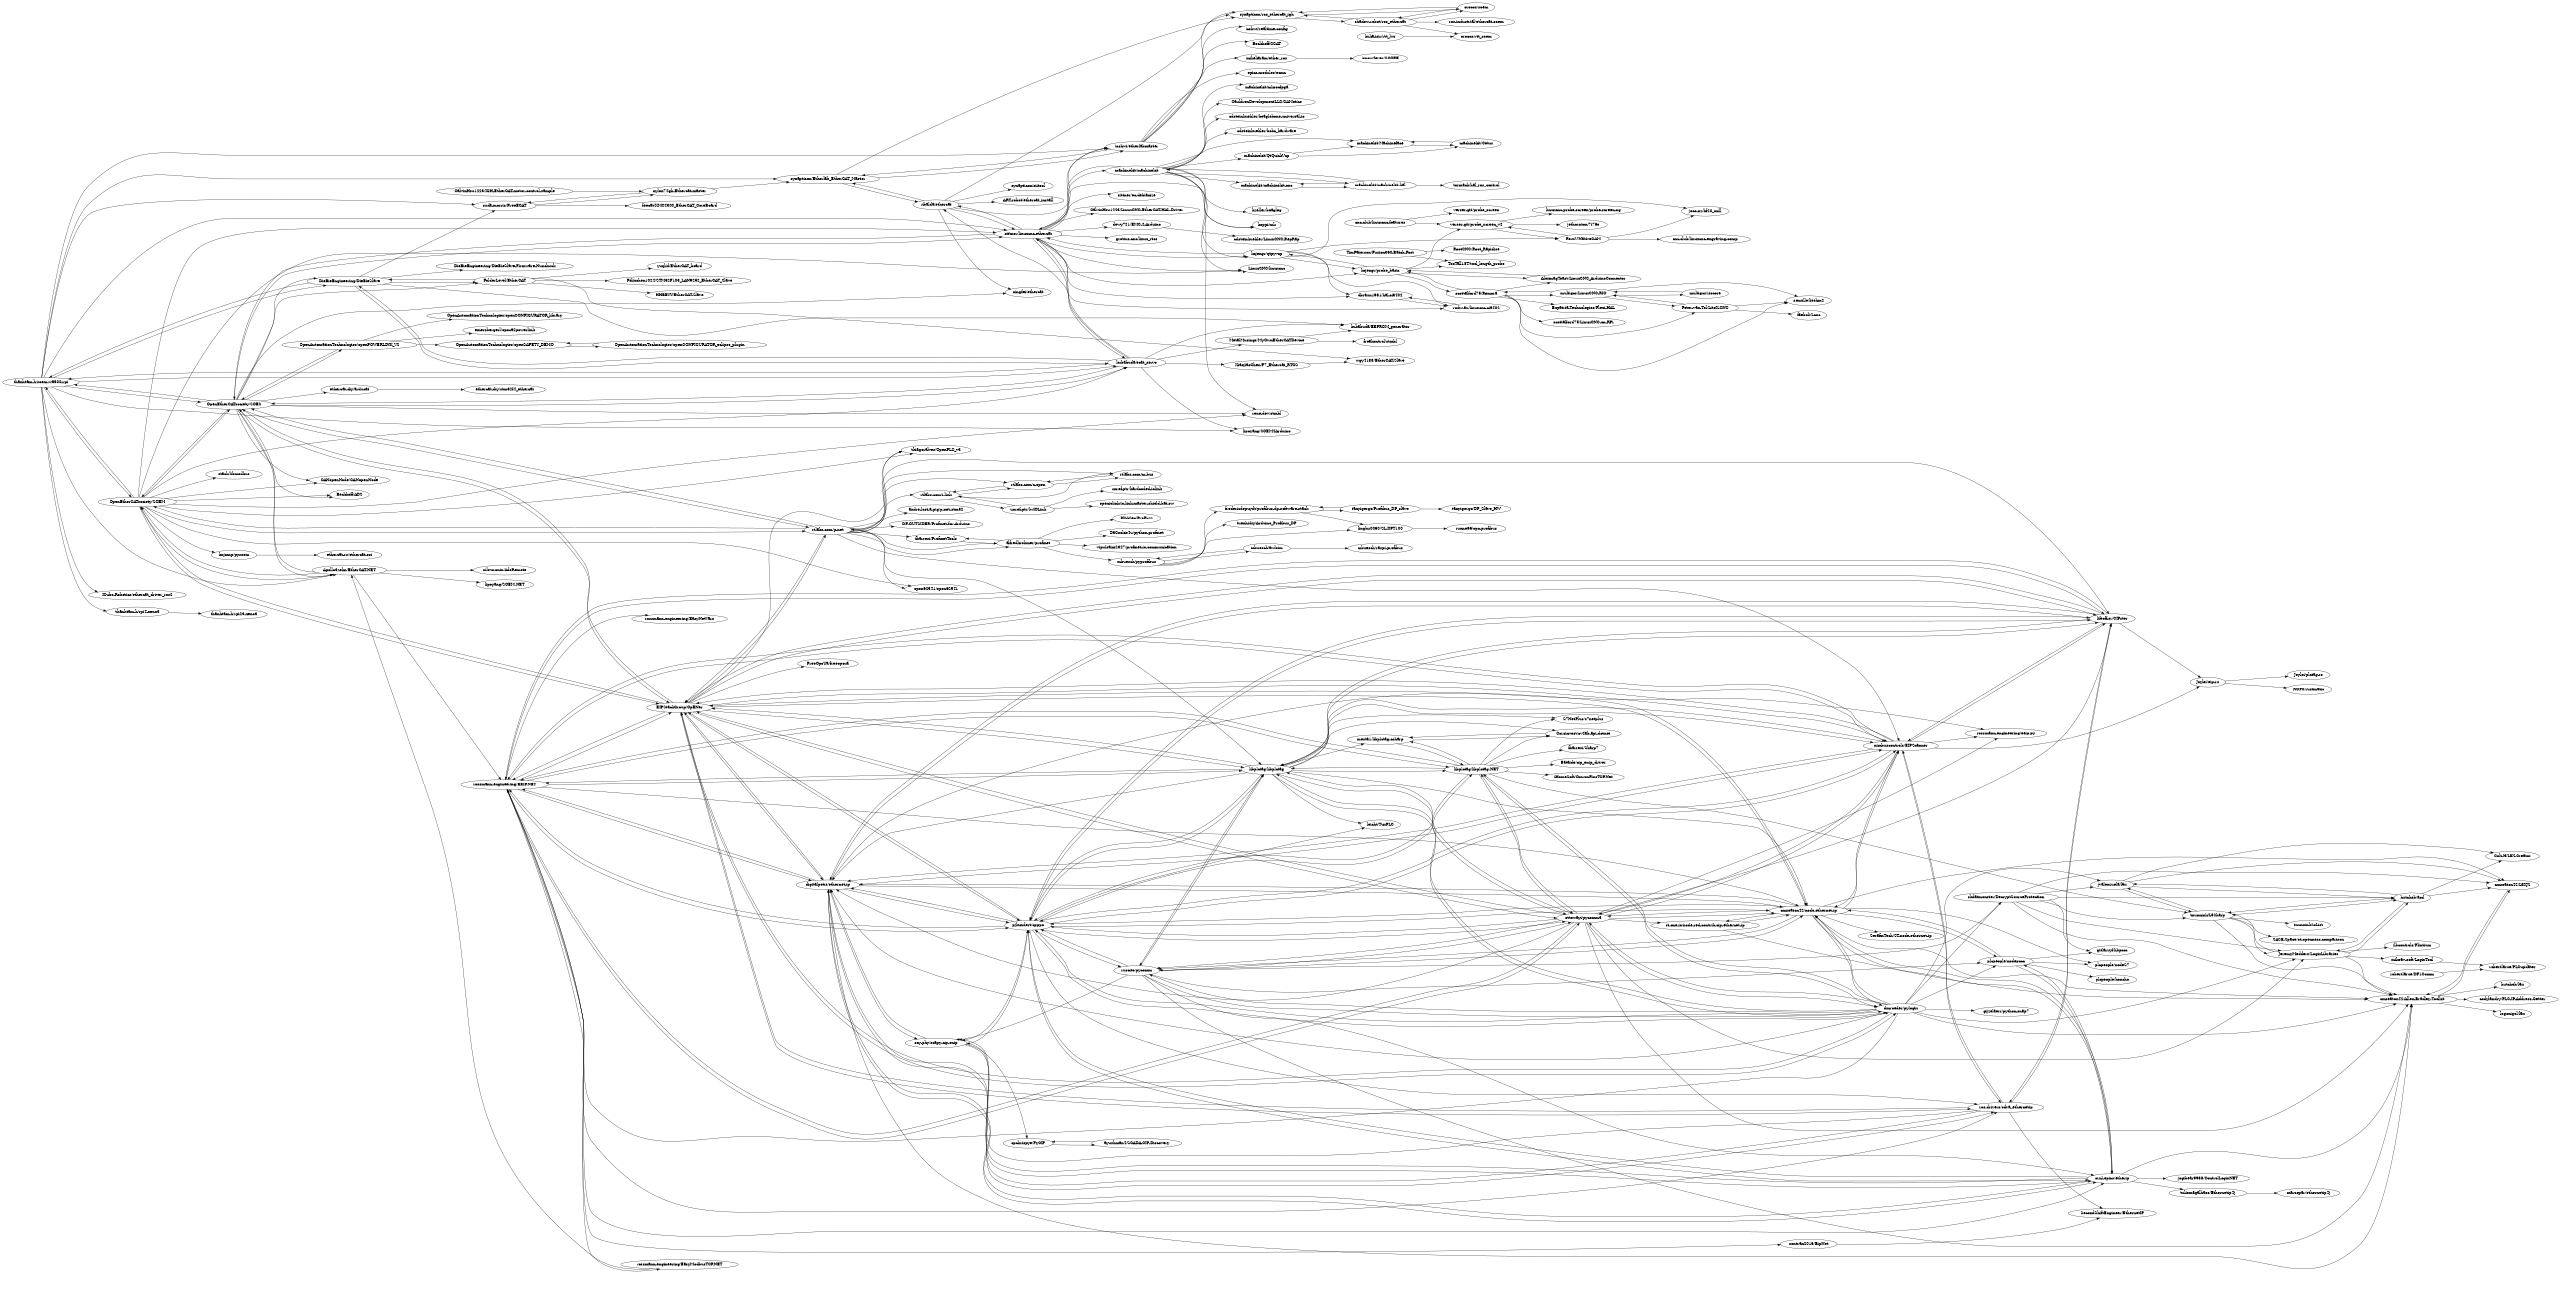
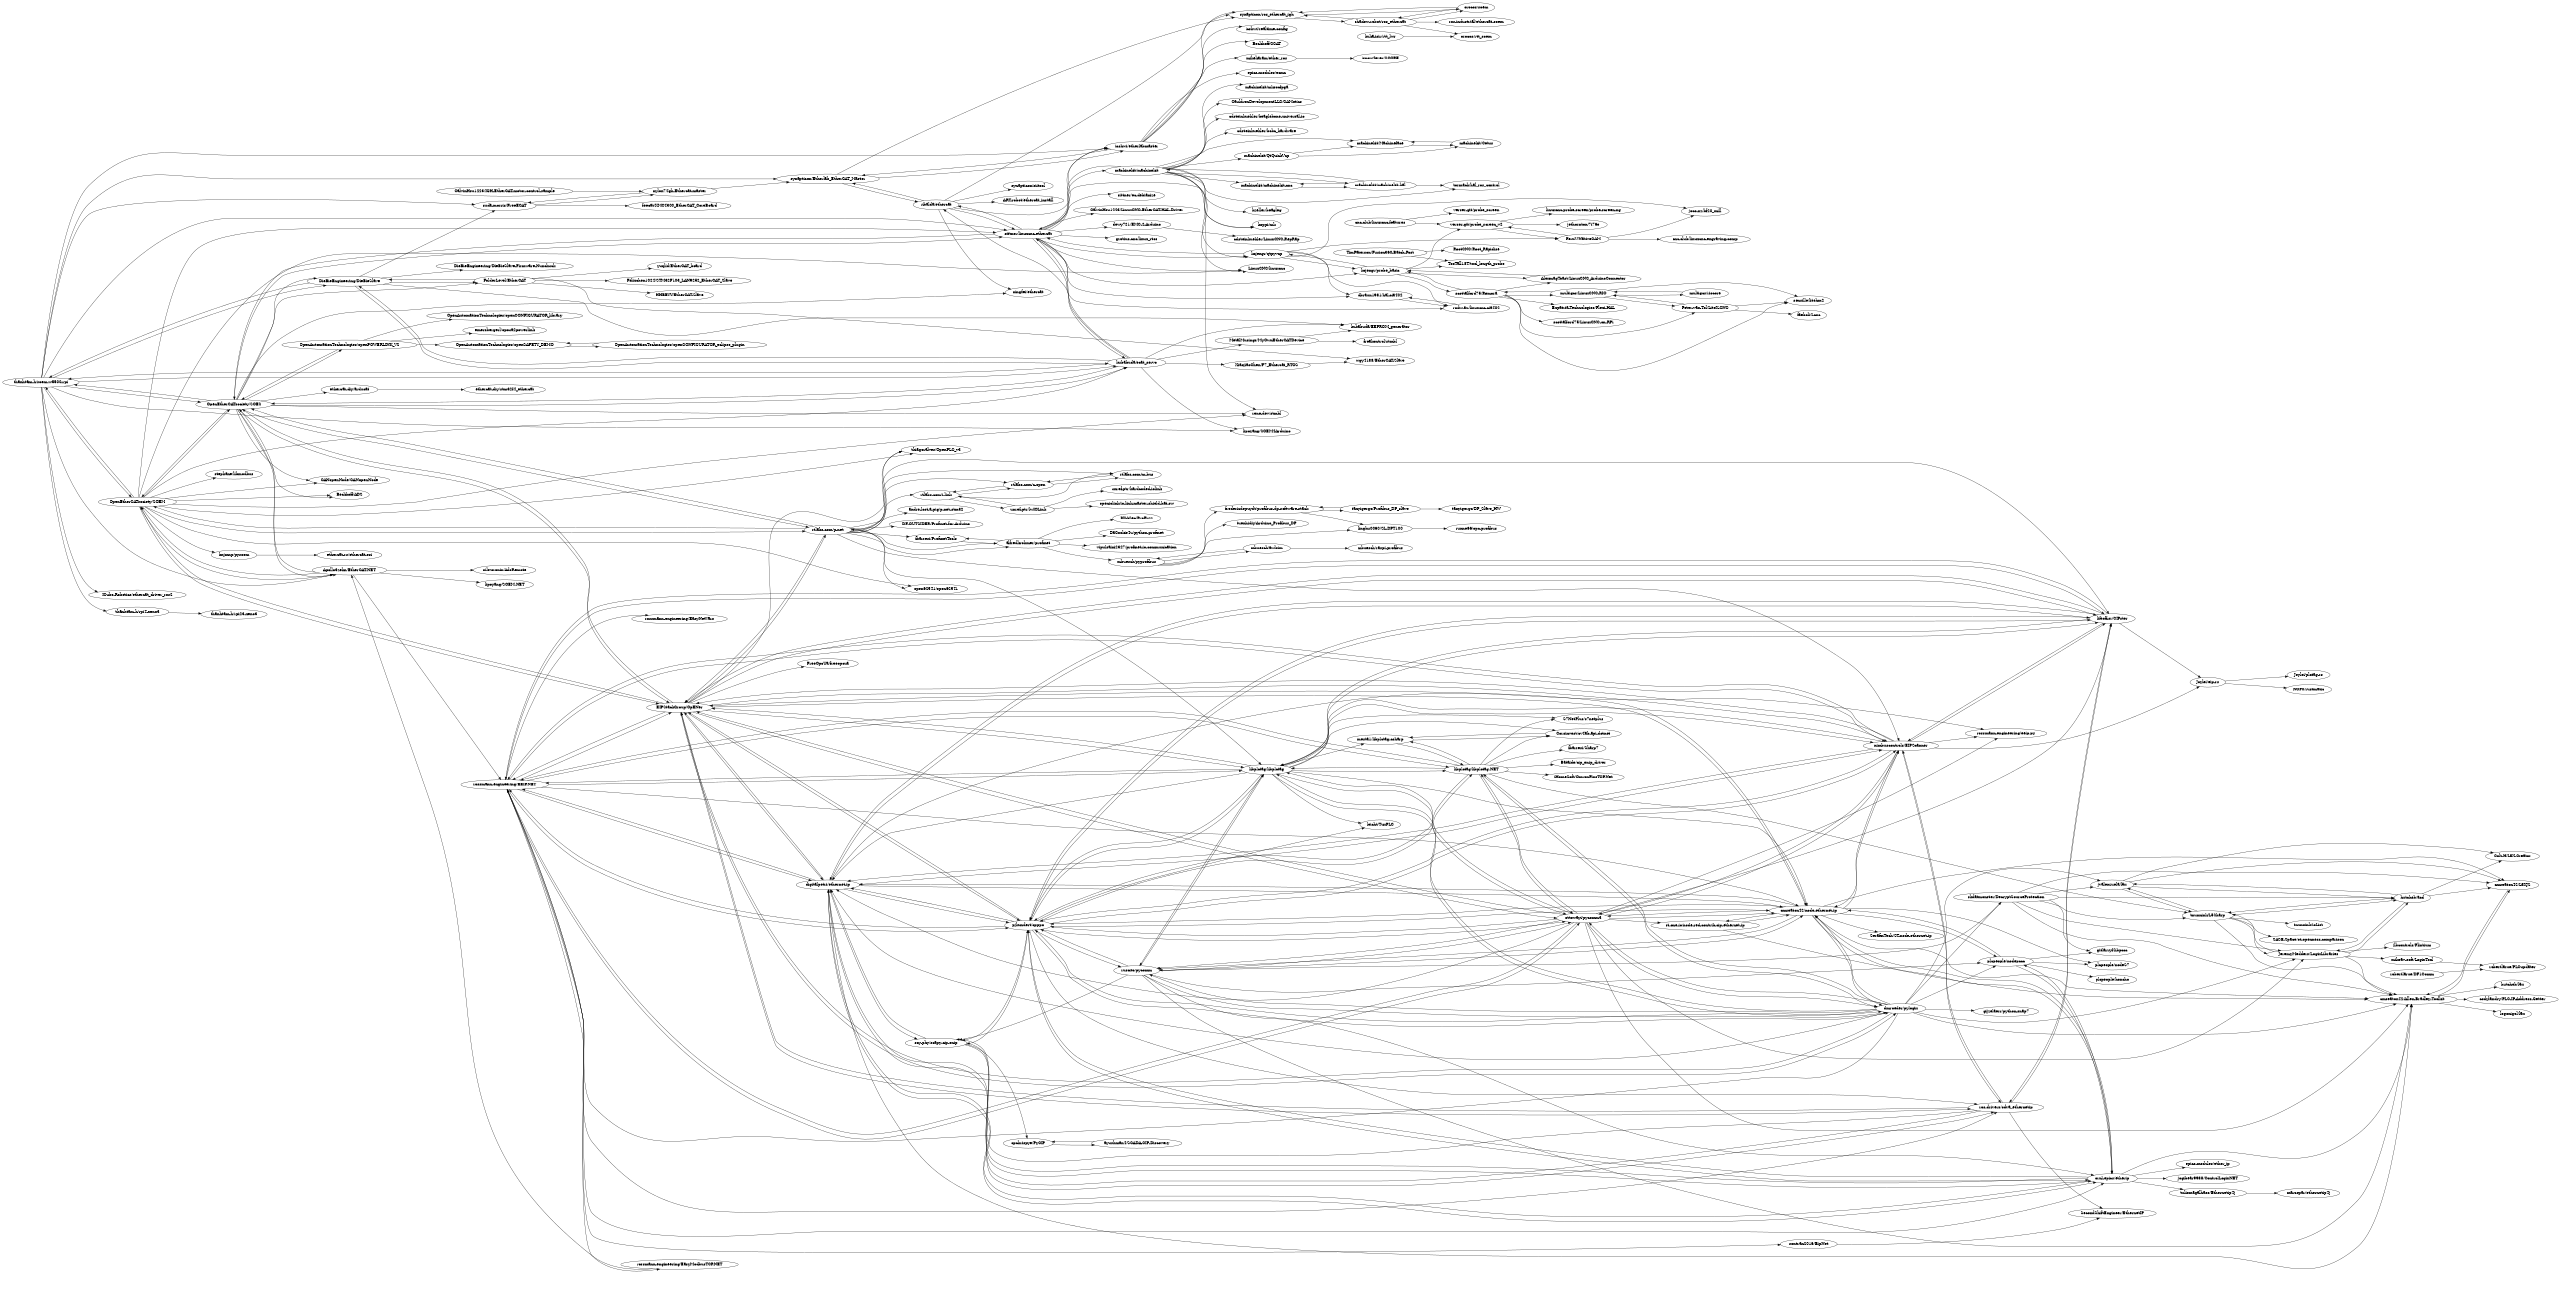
none -> (1306, 202)
(234, 474) -> (234, 474)
none -> (2208, 1164)
